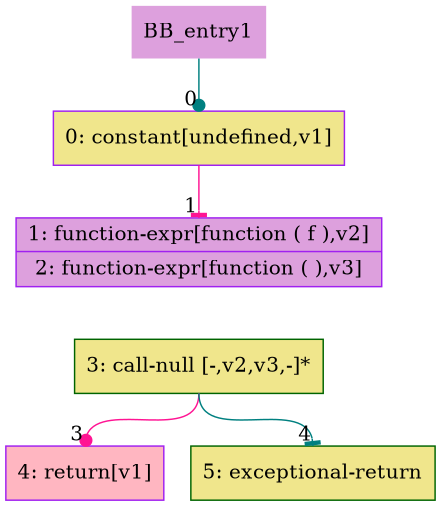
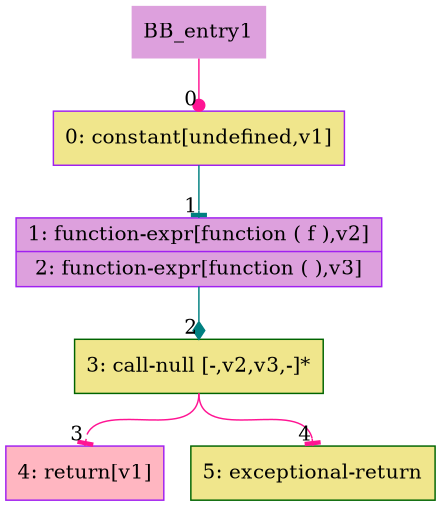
(199, 79) -> (199, 79)
(199, 188) -> (199, 188)
none -> (199, 304)
(148, 420) -> (148, 420)
(252, 420) -> (252, 420)
